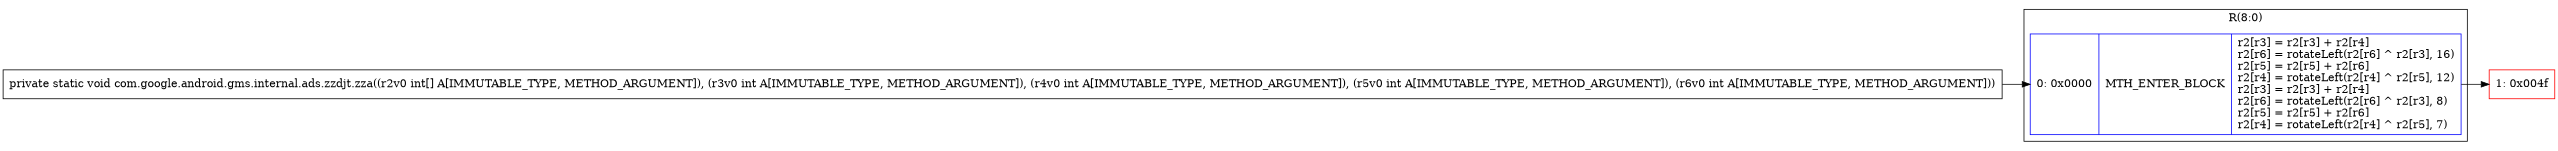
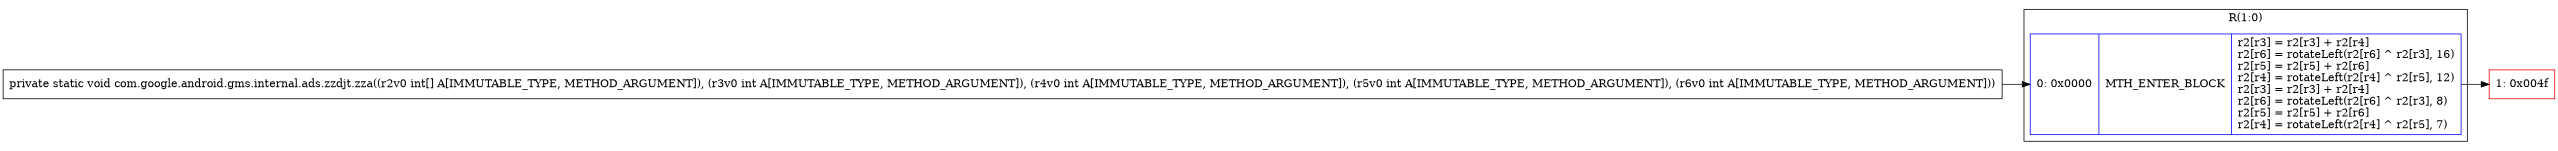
(2246, 18) -> (2246, 18)
